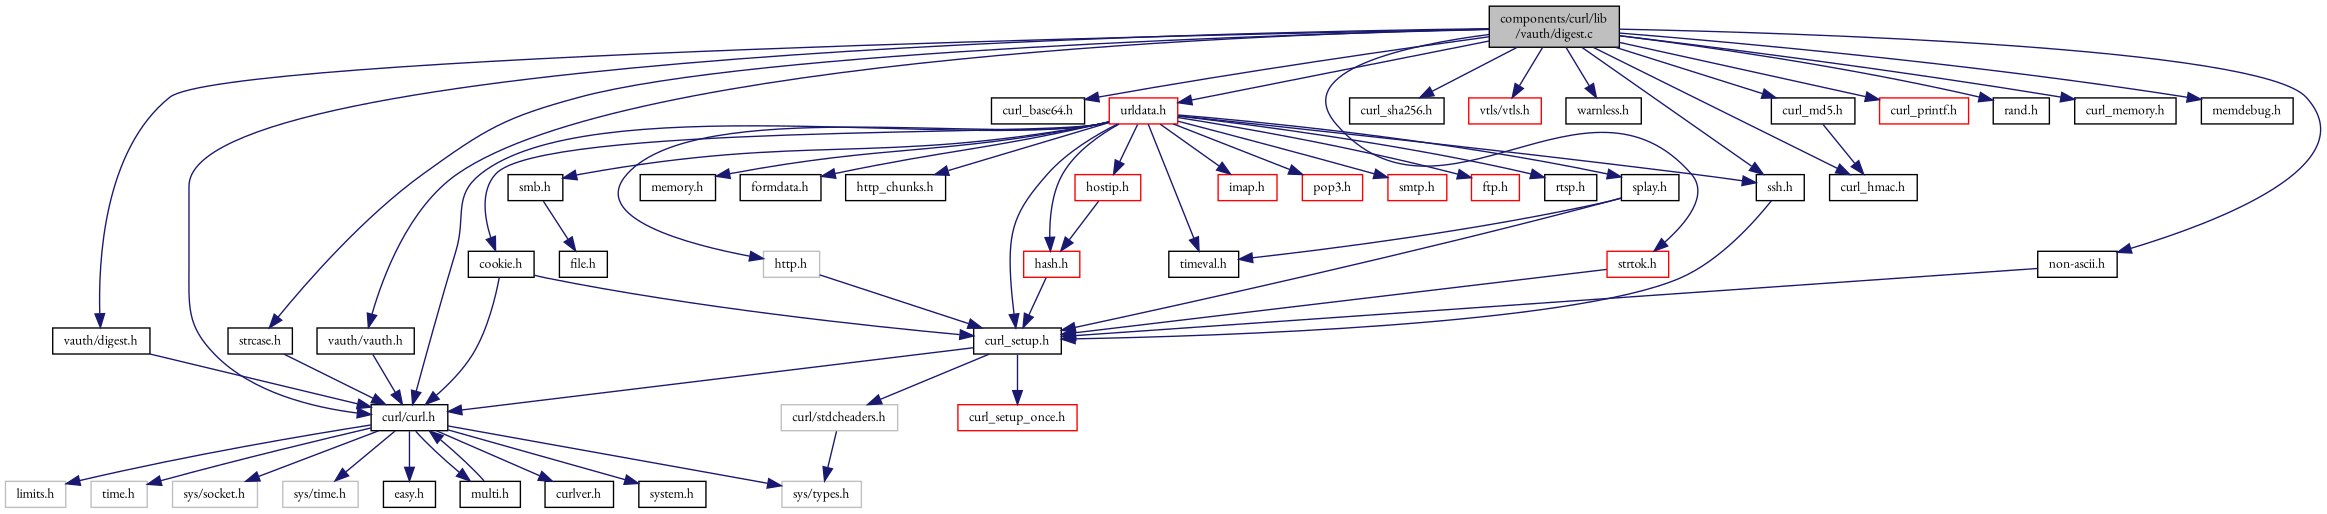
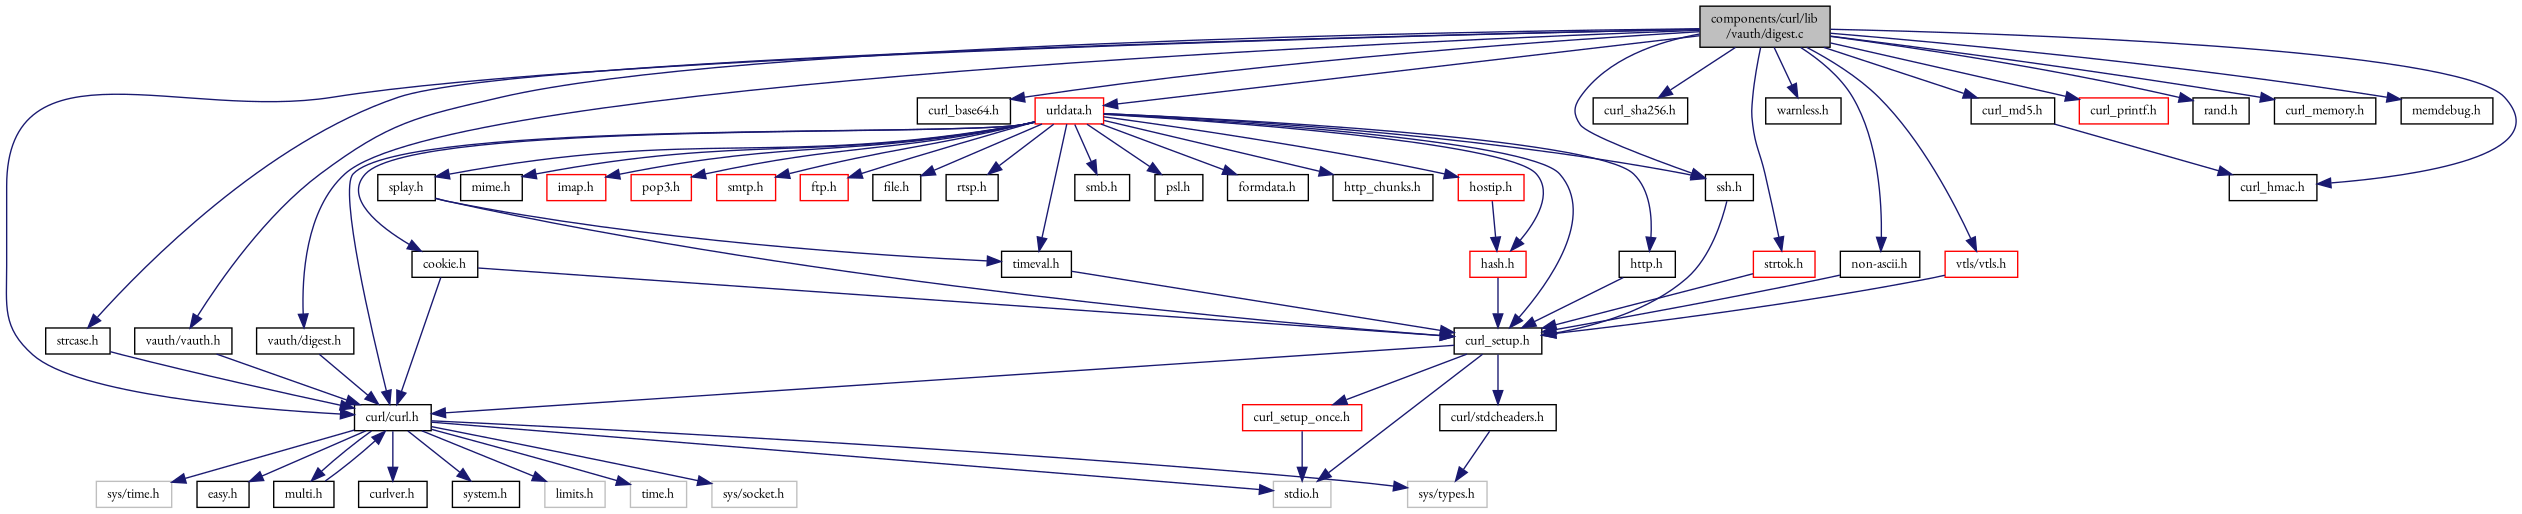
none -> (491, 188)
(678, 188) -> (1179, 188)
(556, 220) -> (988, 147)
(792, 264) -> (1647, 264)
none -> (1256, 301)
none -> (1751, 308)
(839, 418) -> (1498, 418)
none -> (1302, 494)
